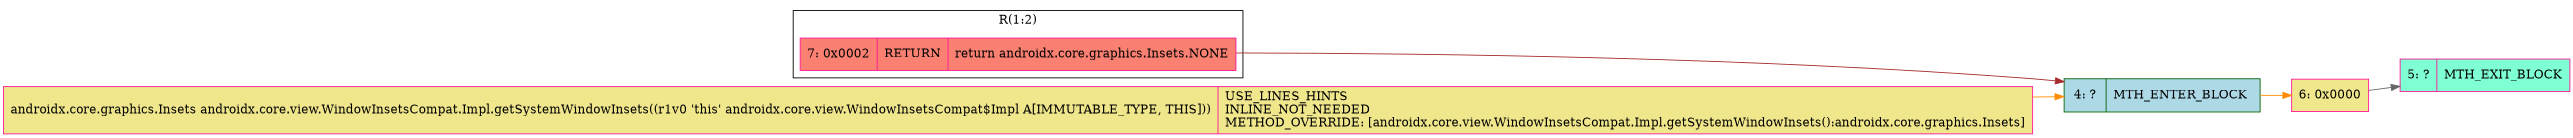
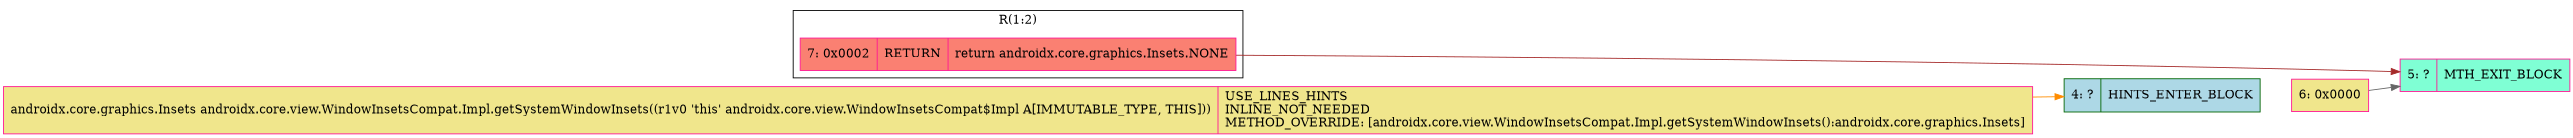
(1646, 59) -> (1814, 61)
(2180, 95) -> (2180, 95)
(2272, 95) -> none
